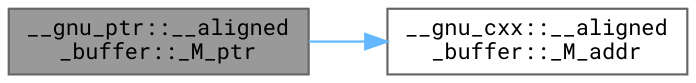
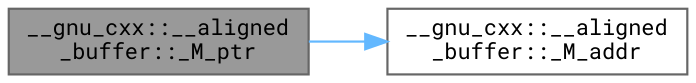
(159, 42) -> (159, 42)
